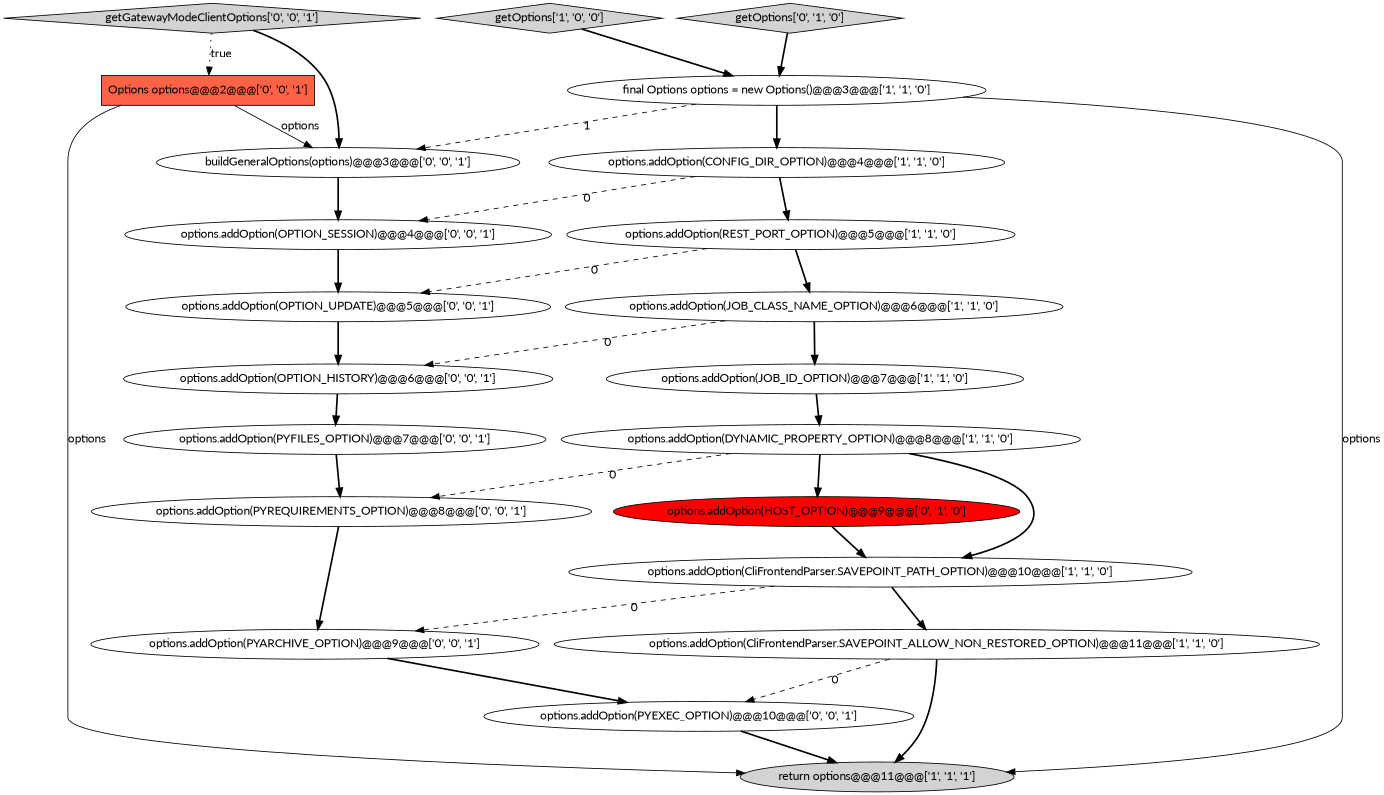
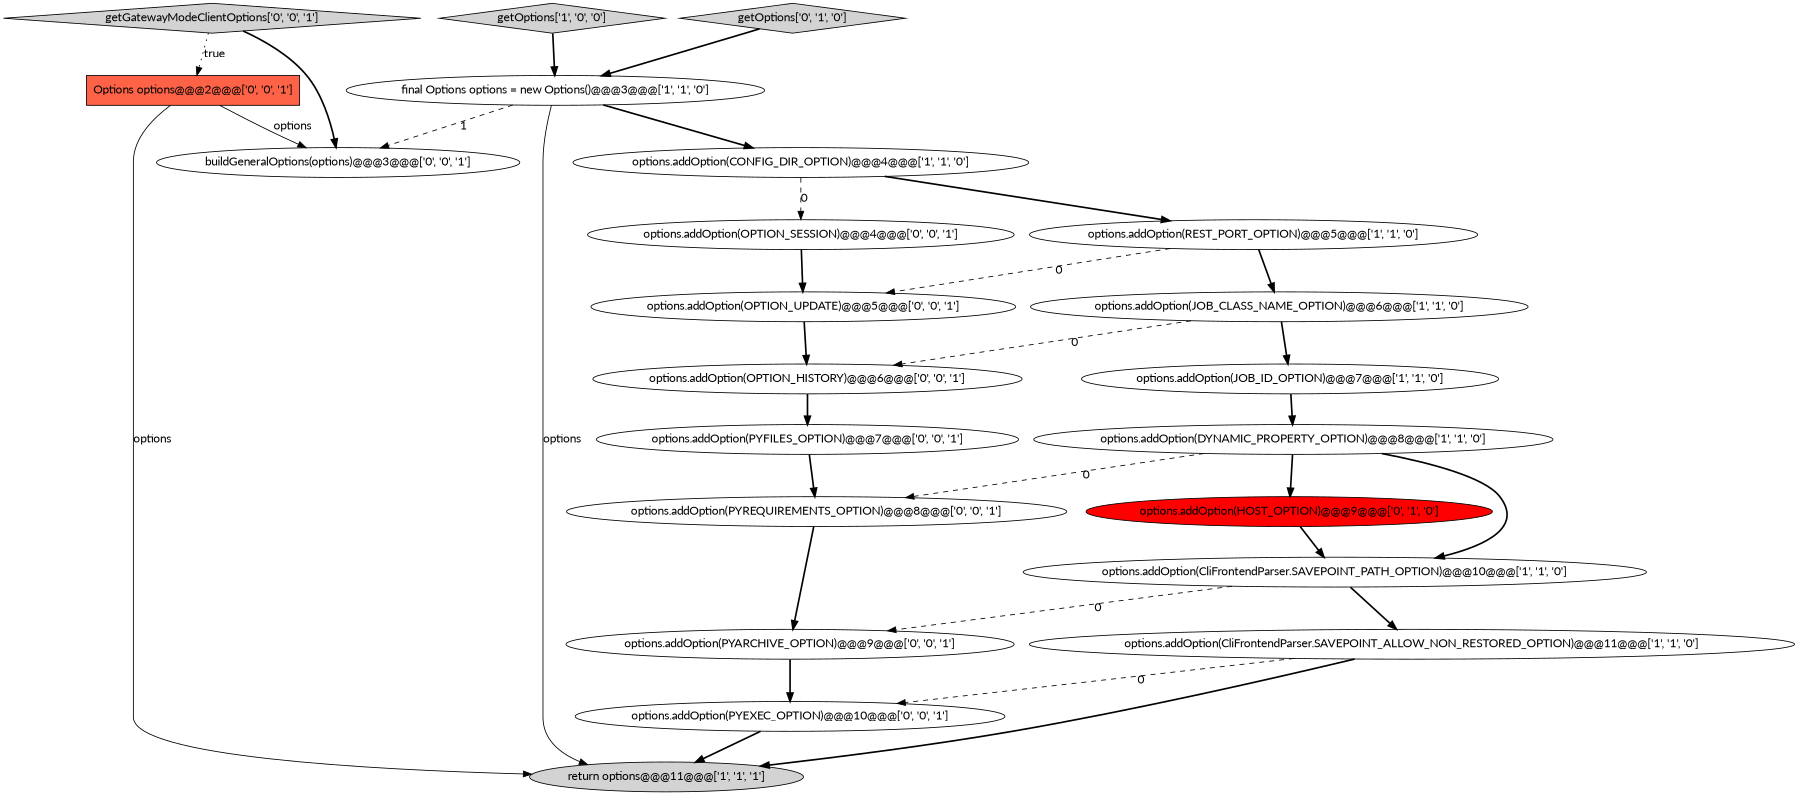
(338, 194) -> none
